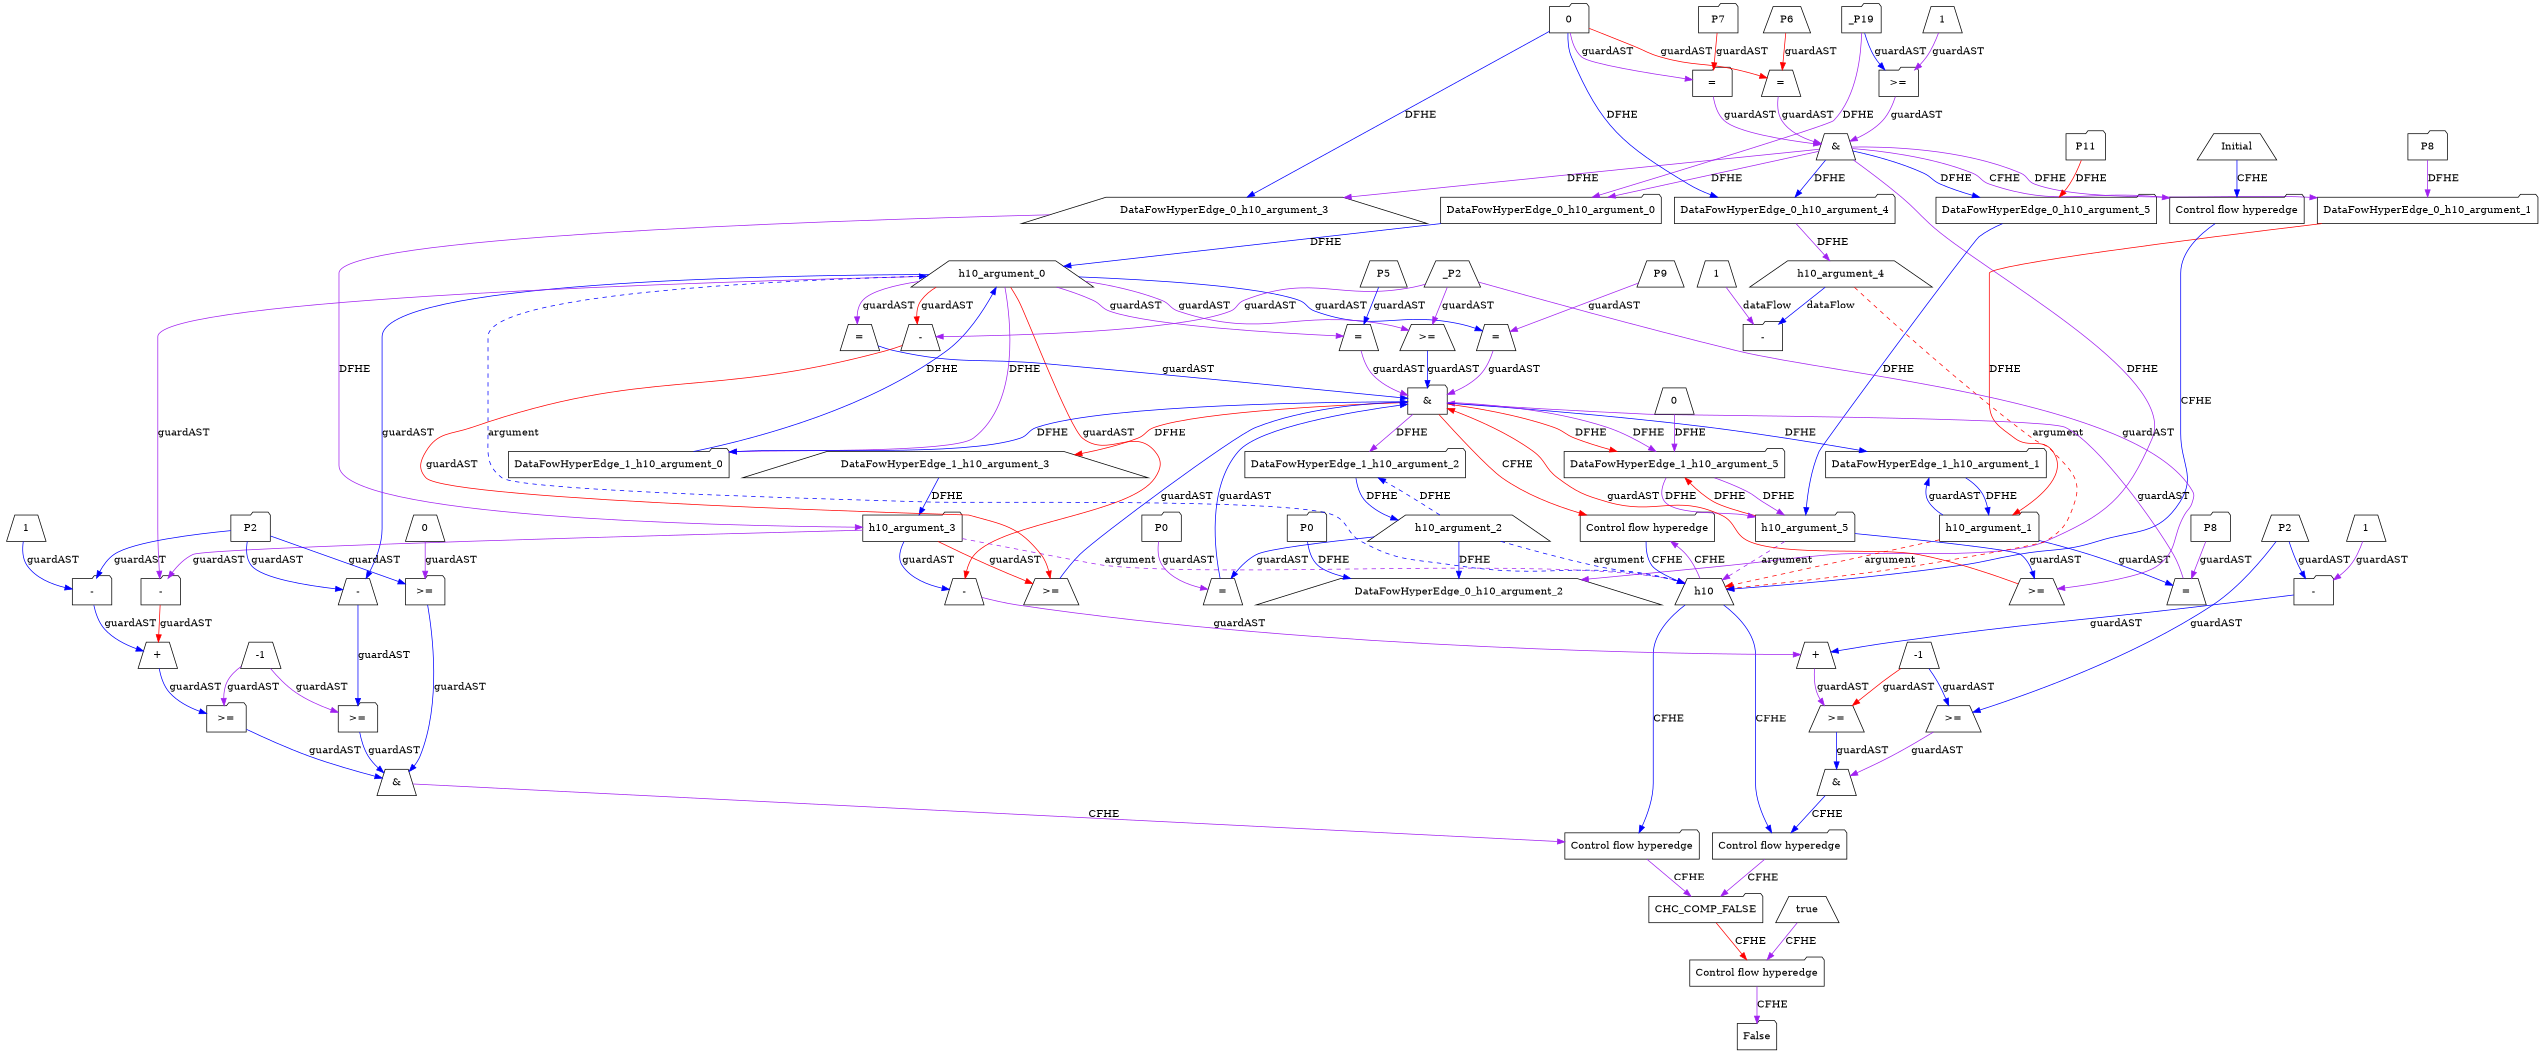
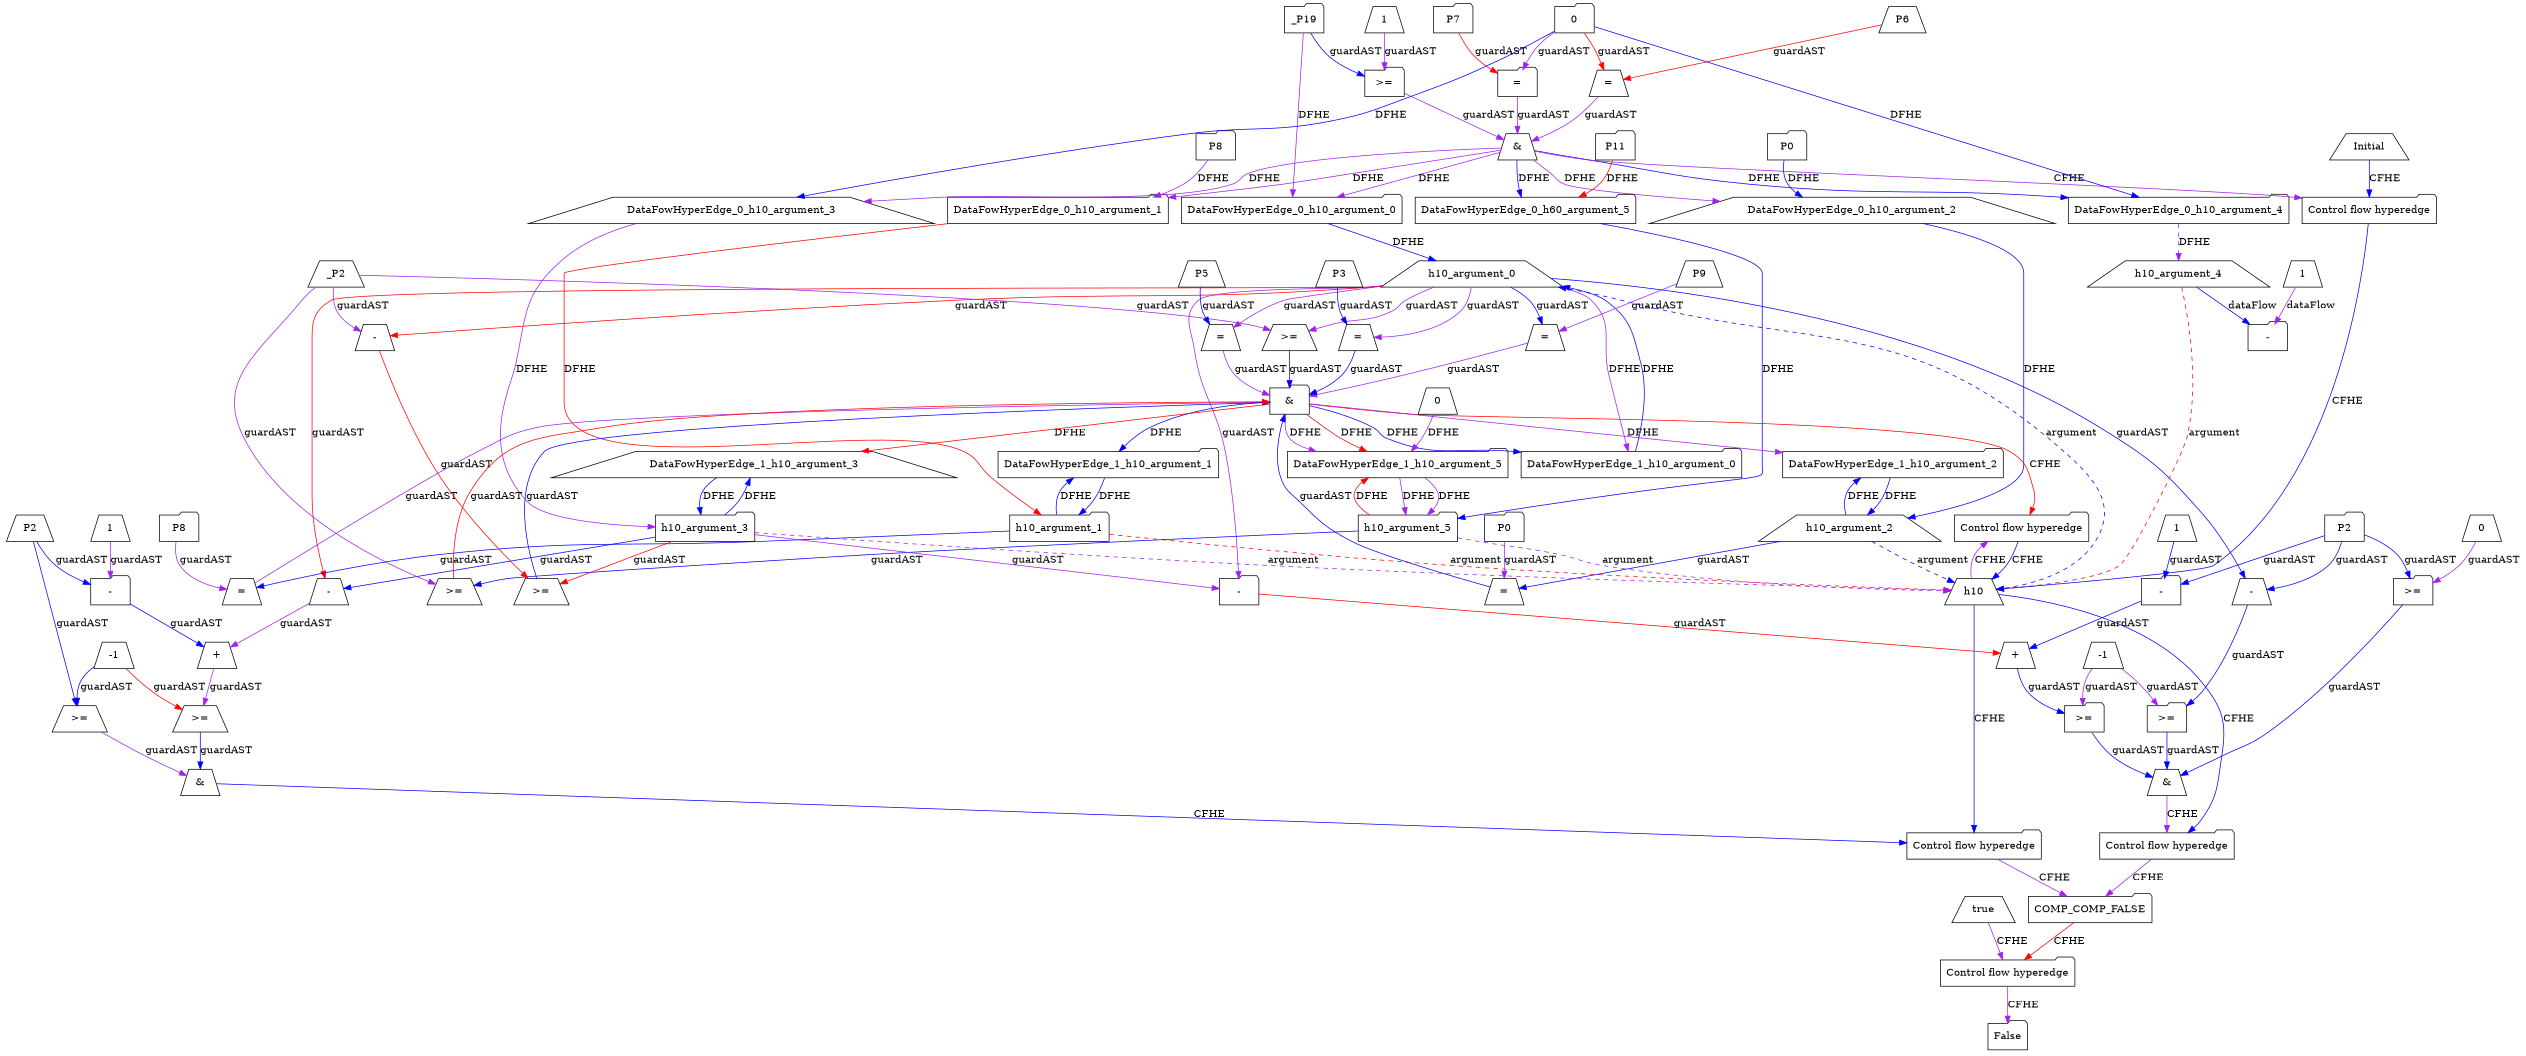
(2046, 210) -> (1526, 210)
(1810, 239) -> (2179, 239)
none -> (1339, 274)
(1955, 496) -> (1076, 496)
(1413, 498) -> (1845, 497)
none -> (738, 502)
(1459, 556) -> (2024, 373)
(1706, 910) -> (2090, 910)
